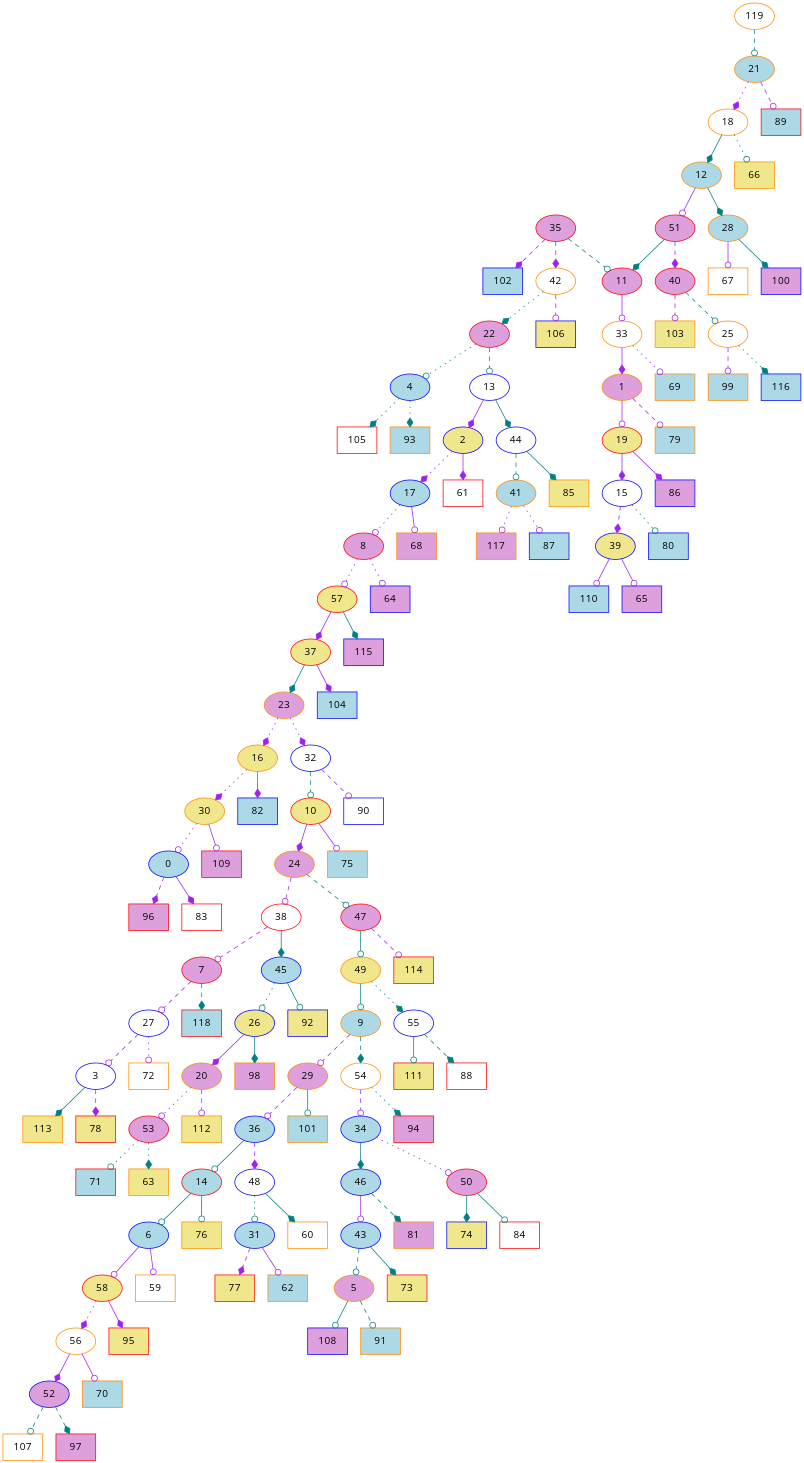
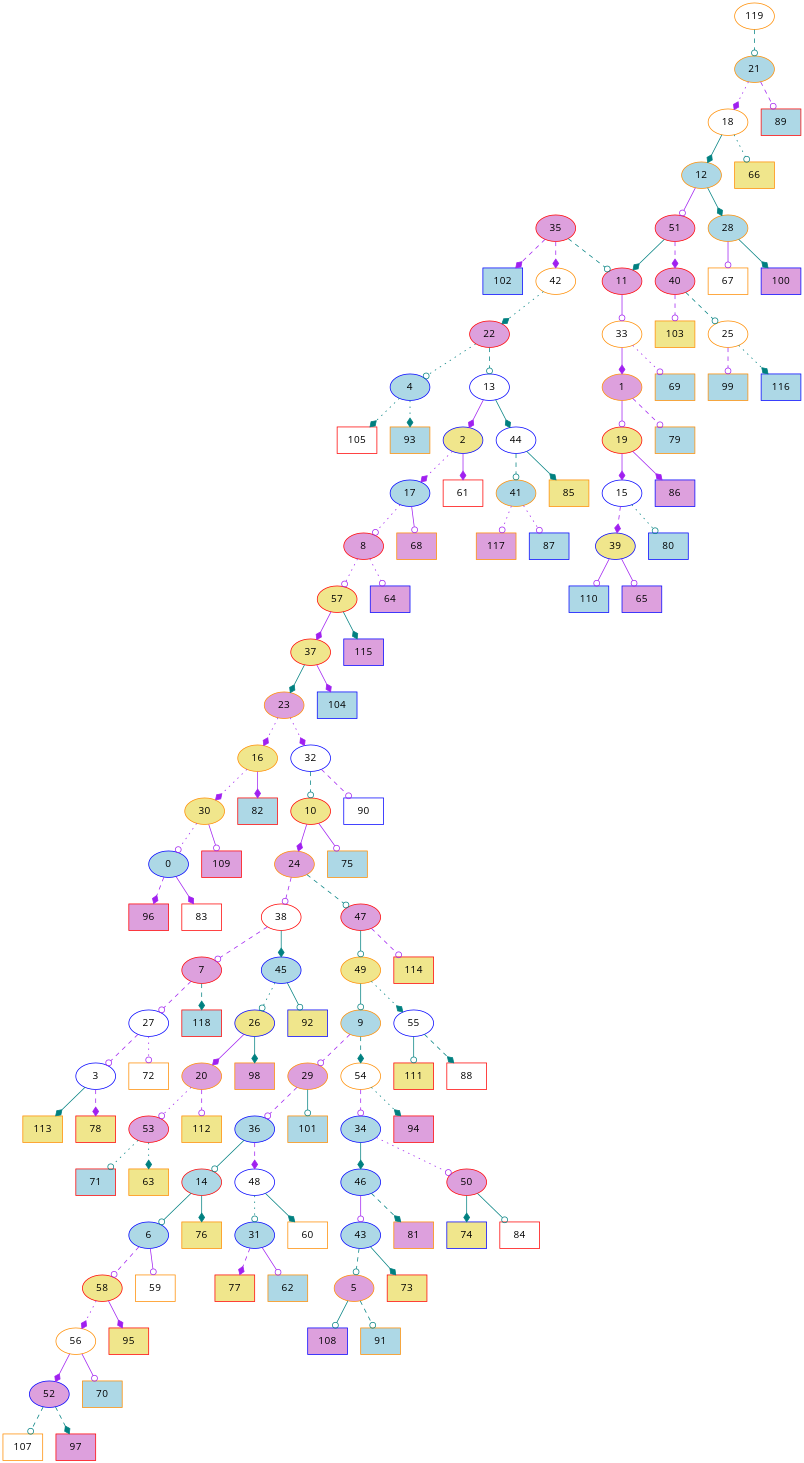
(556, 334) -> none
(258, 811) -> (258, 811)
(202, 1206) -> (202, 1206)
(128, 1259) -> (128, 1259)
